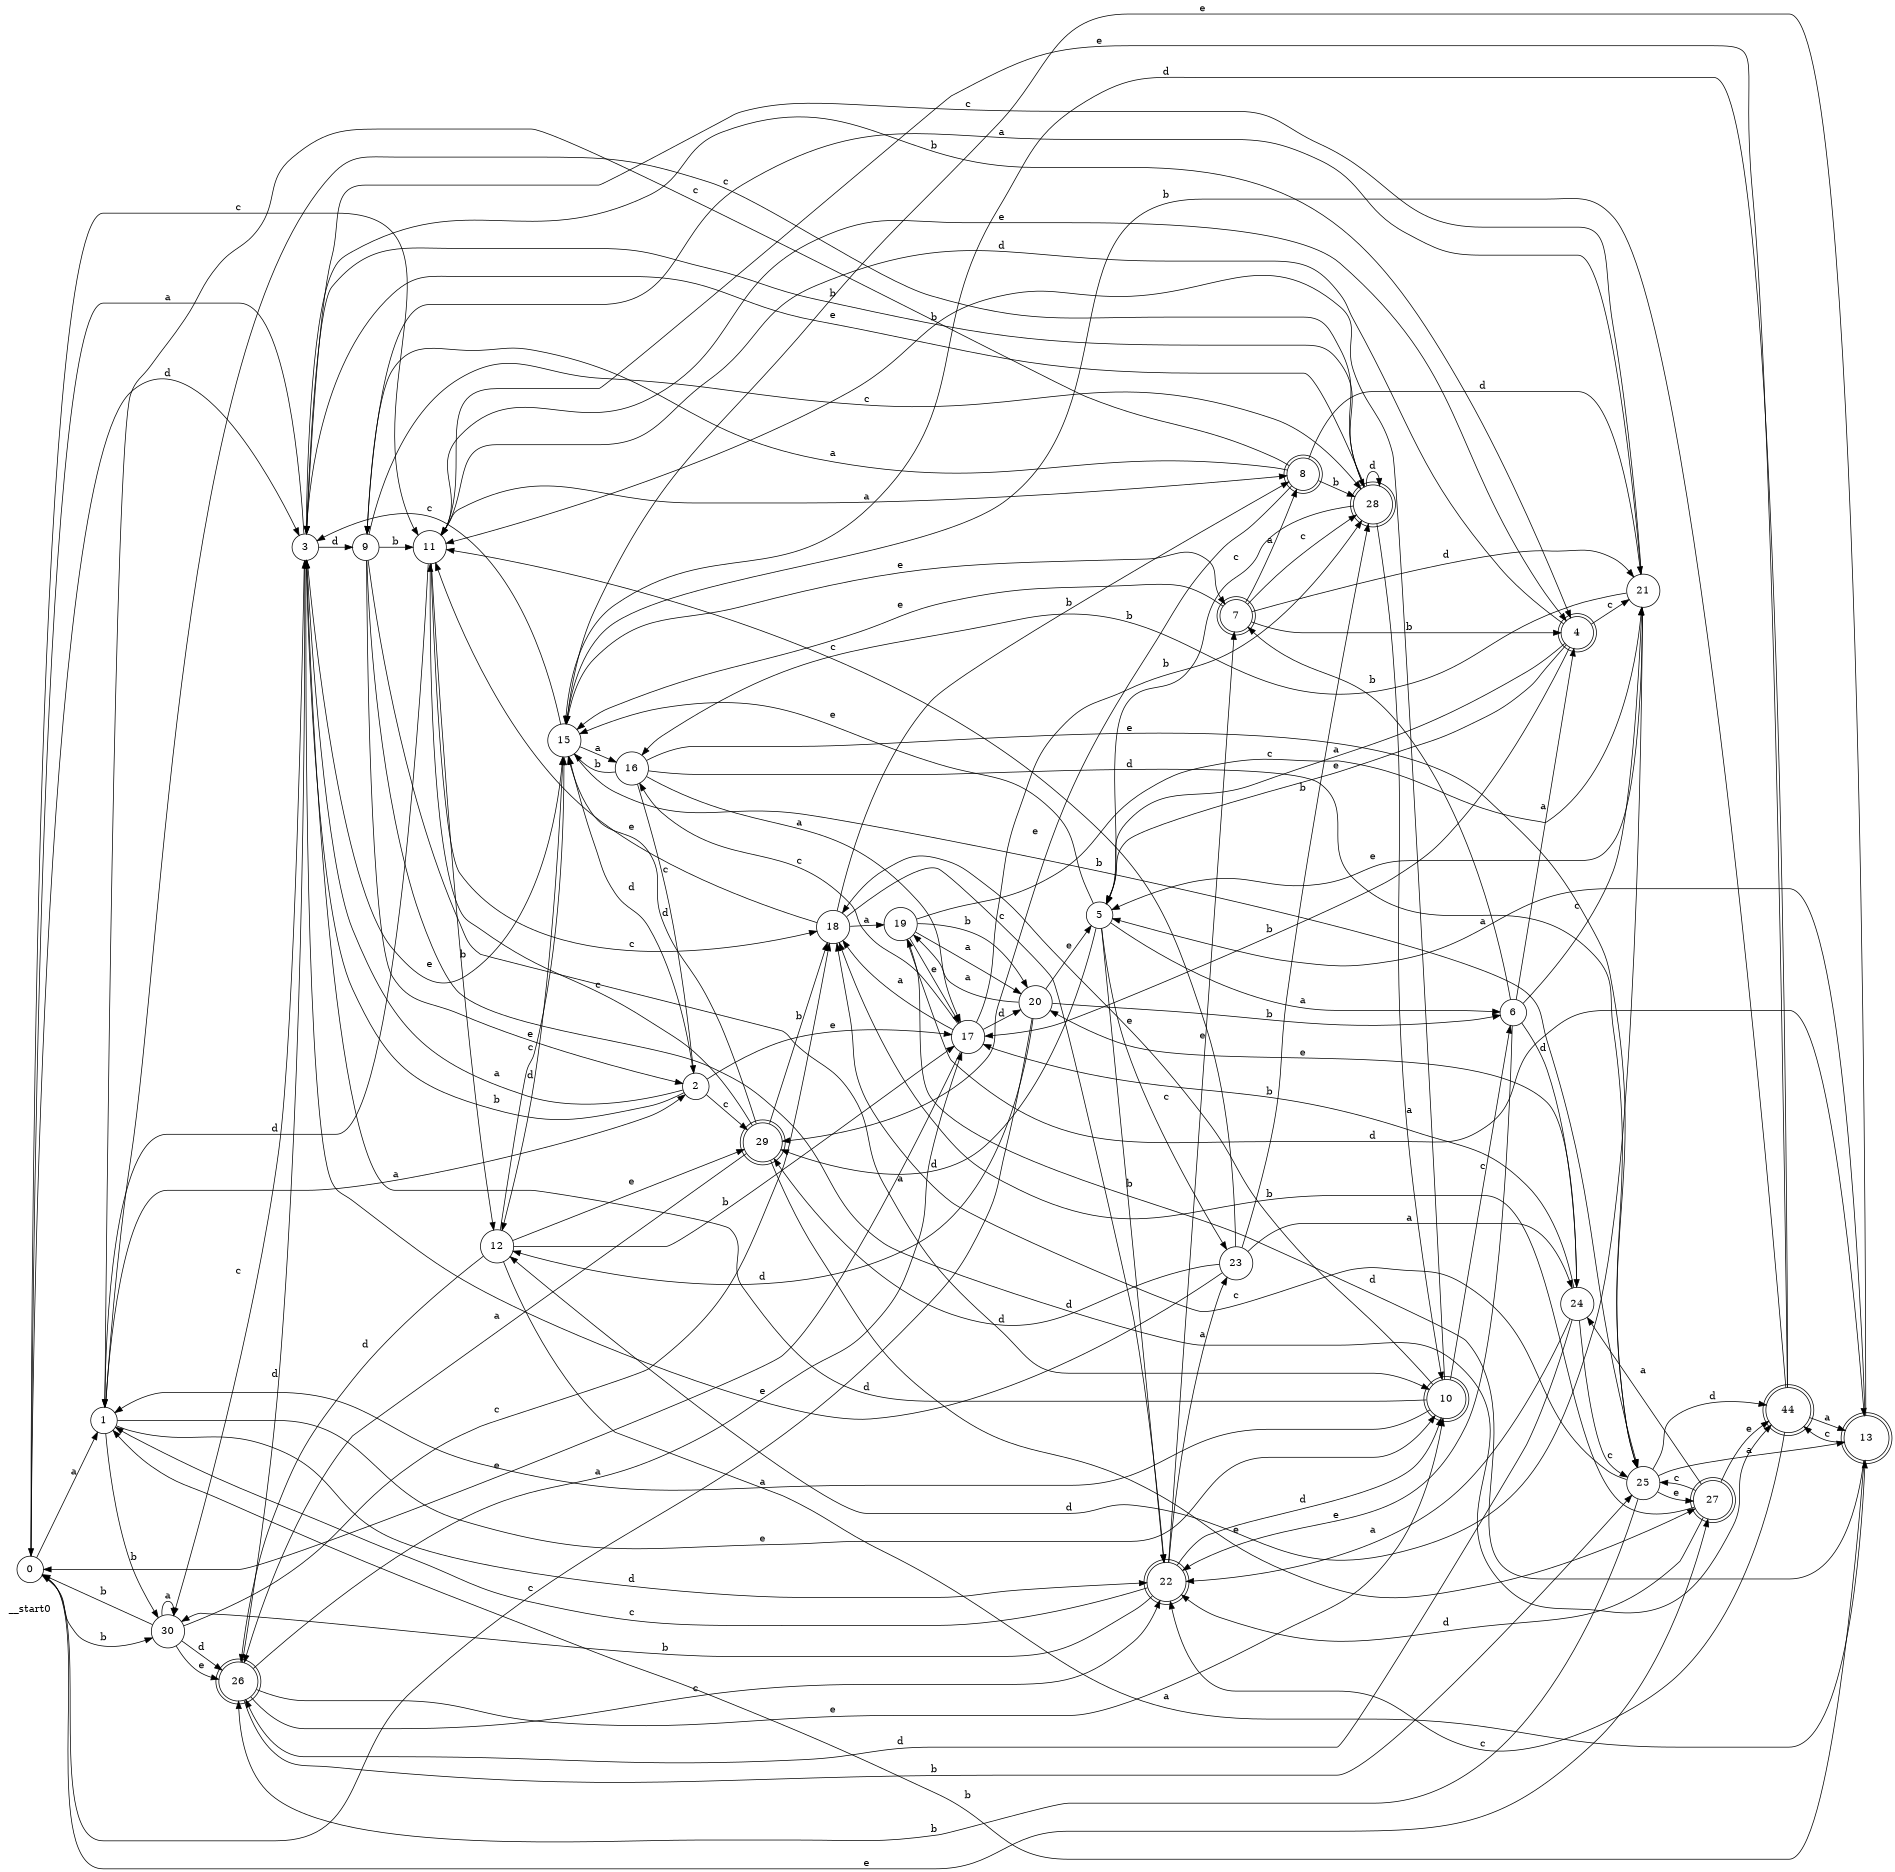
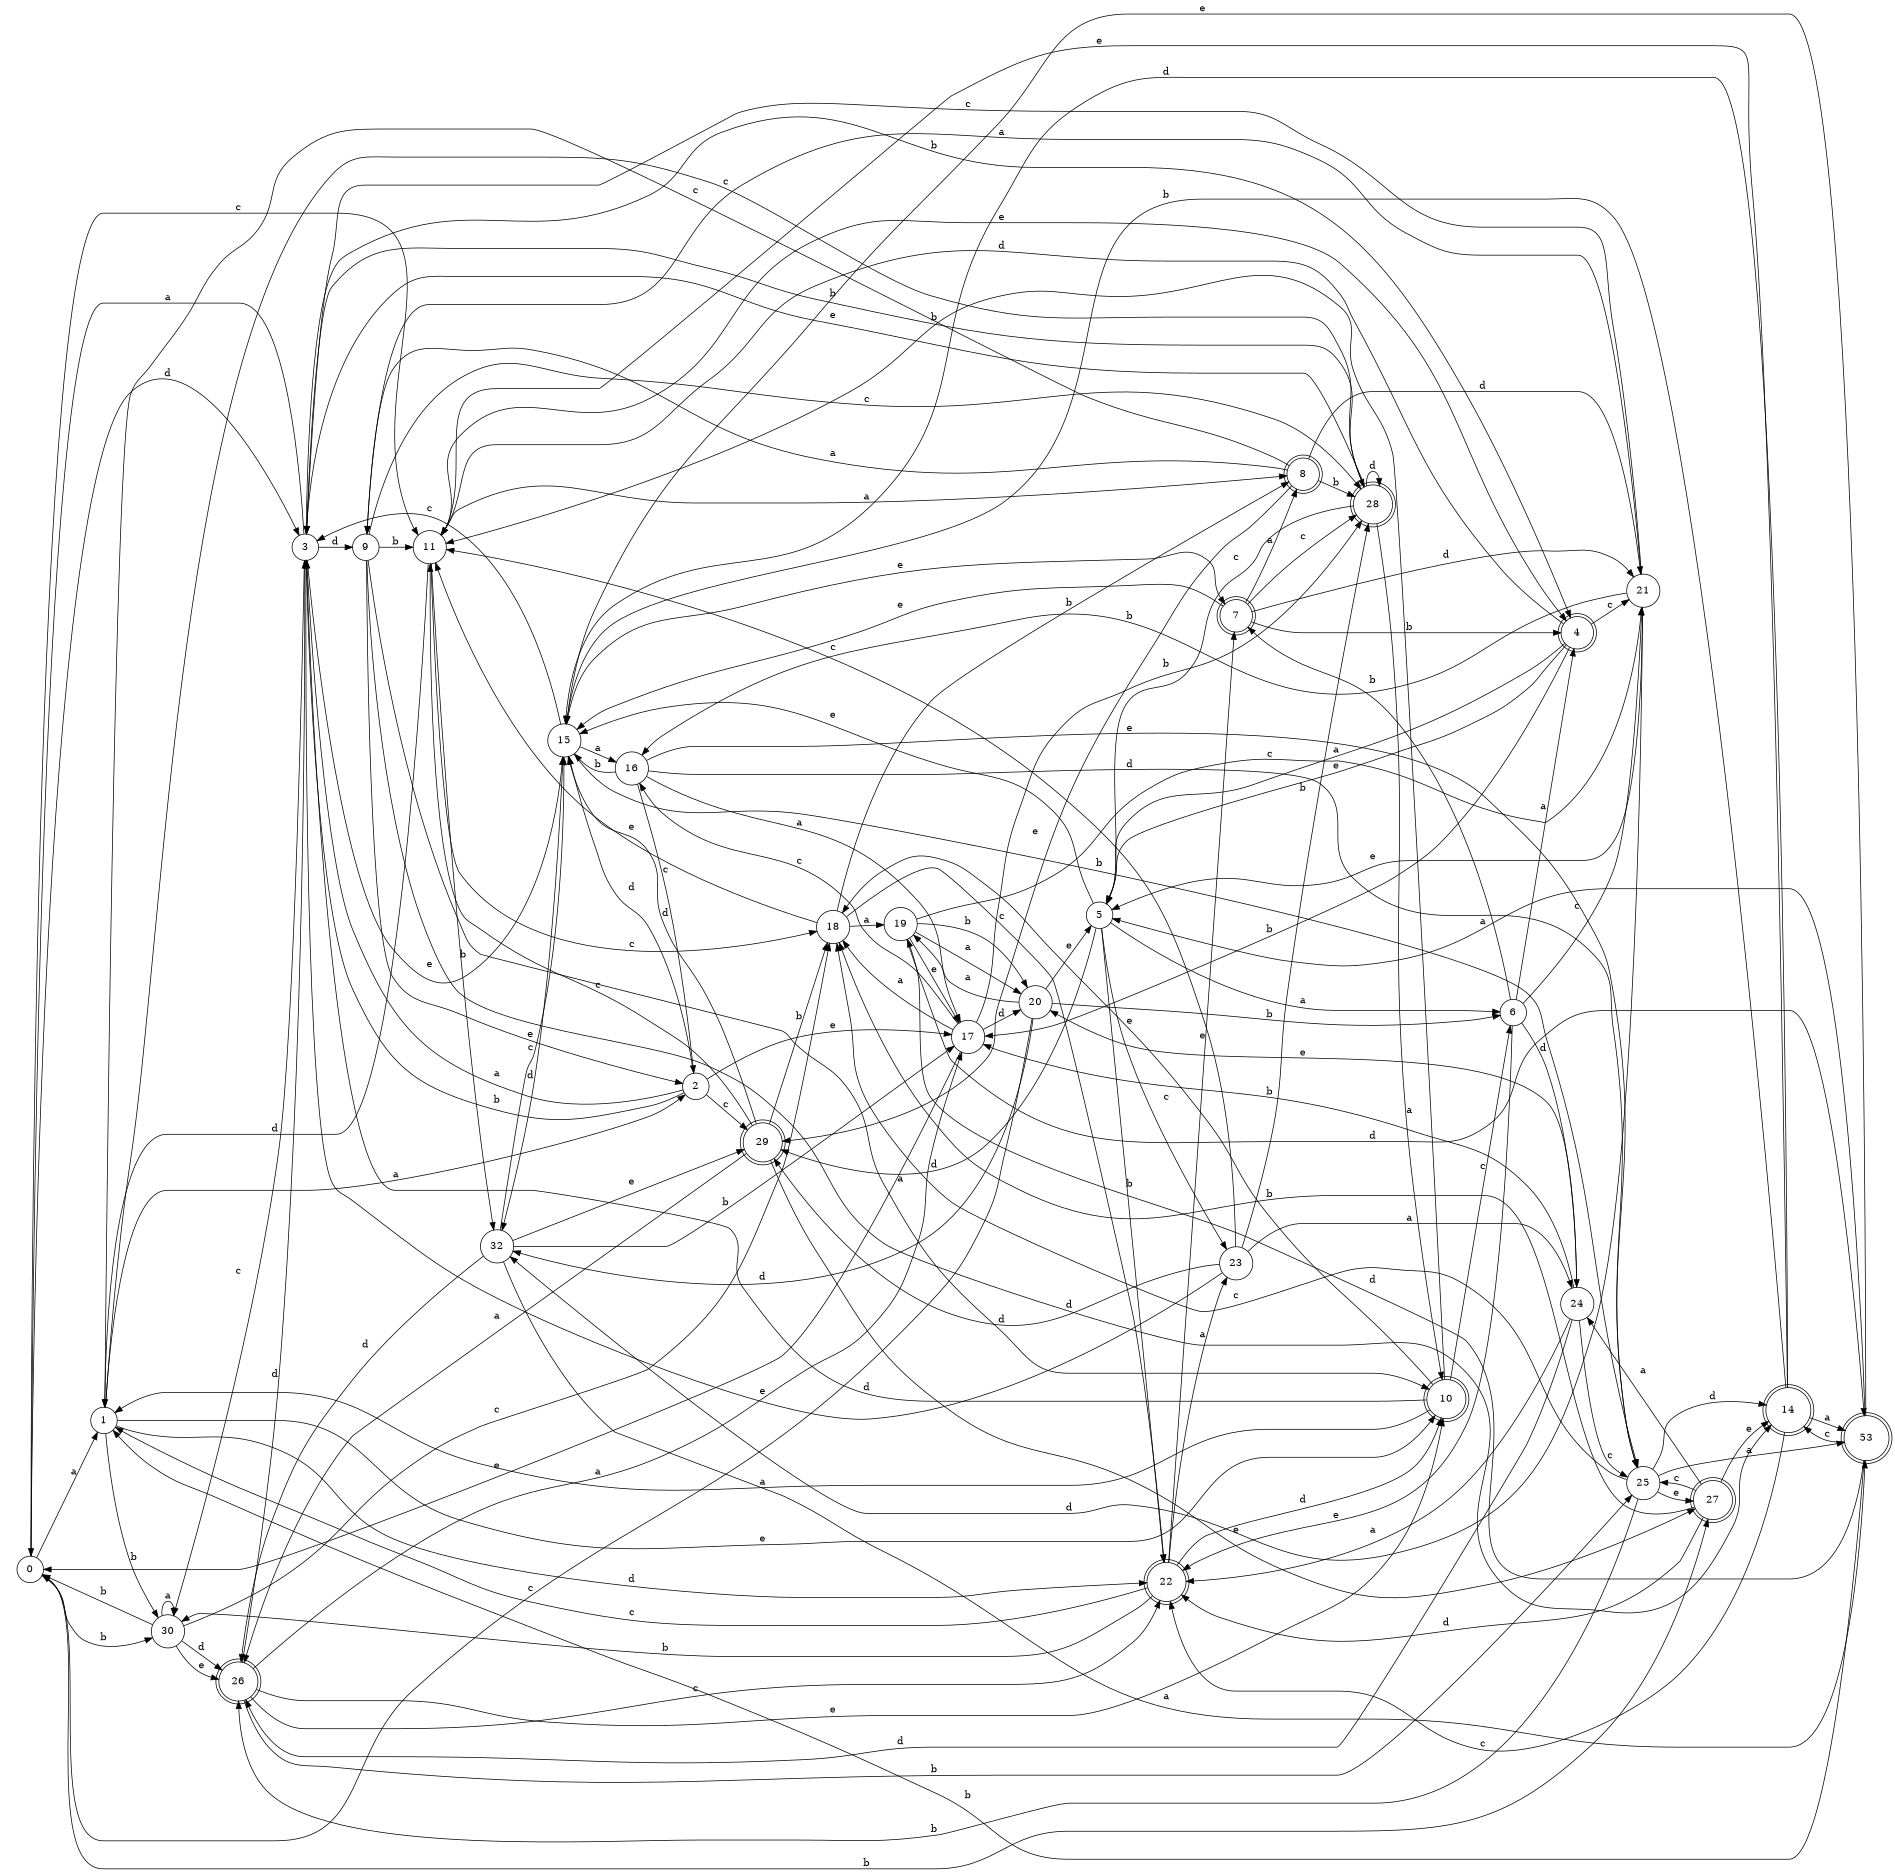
(497, 1246) -> (497, 1246)
(1788, 1410) -> (1788, 1410)
(1867, 1438) -> (1867, 1438)
(30, 1609) -> none
(867, 1863) -> (867, 1863)
